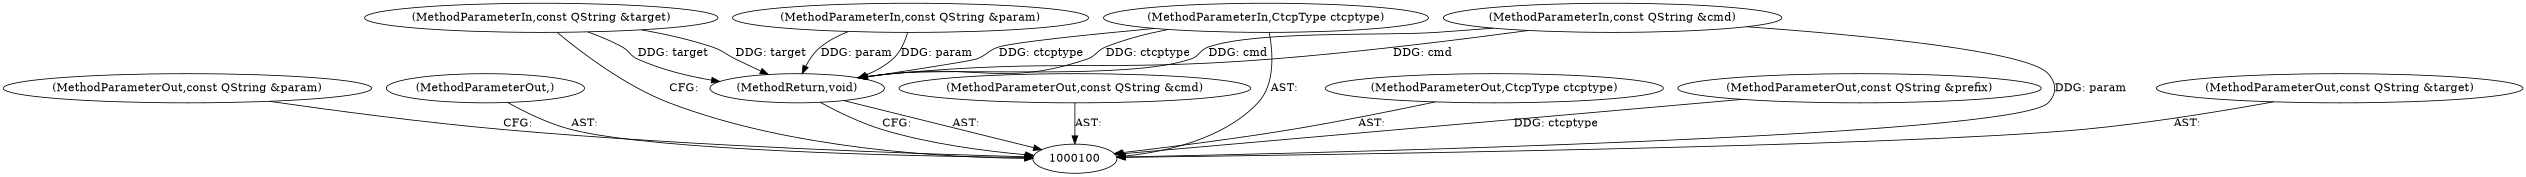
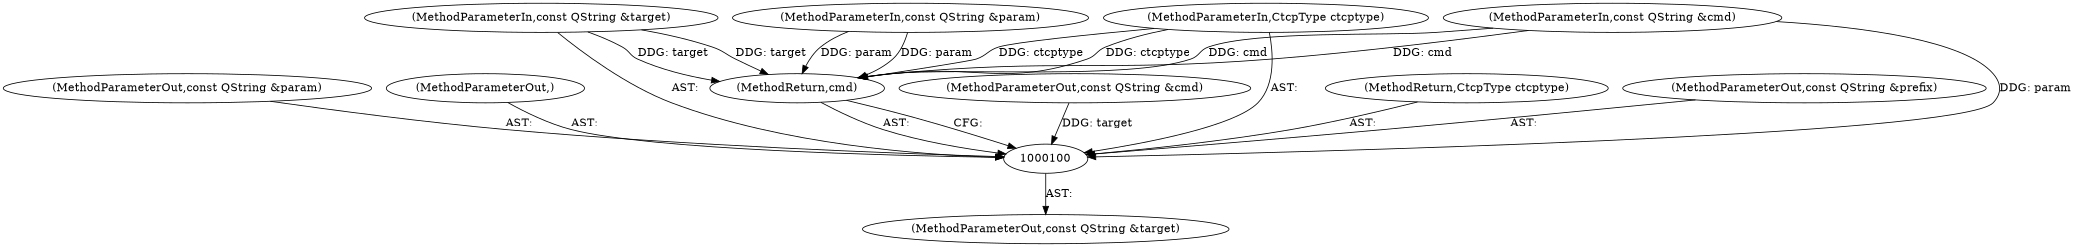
(686, 88) -> (687, 88)
(797, 88) -> (797, 88)
(1494, 88) -> (1467, 88)
(520, 123) -> (521, 123)
(1090, 123) -> (1098, 123)
(1556, 123) -> (1526, 123)
(1701, 147) -> (1046, 190)
